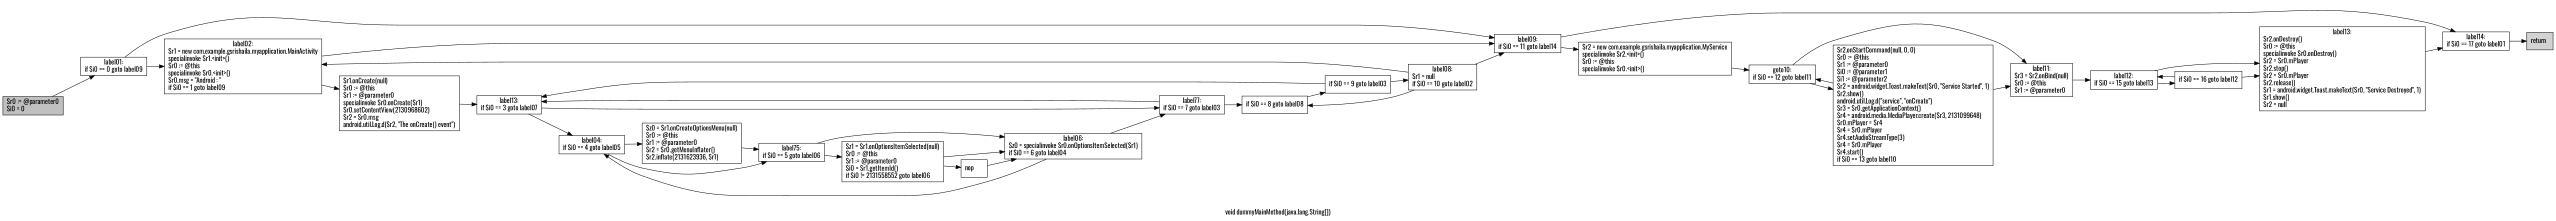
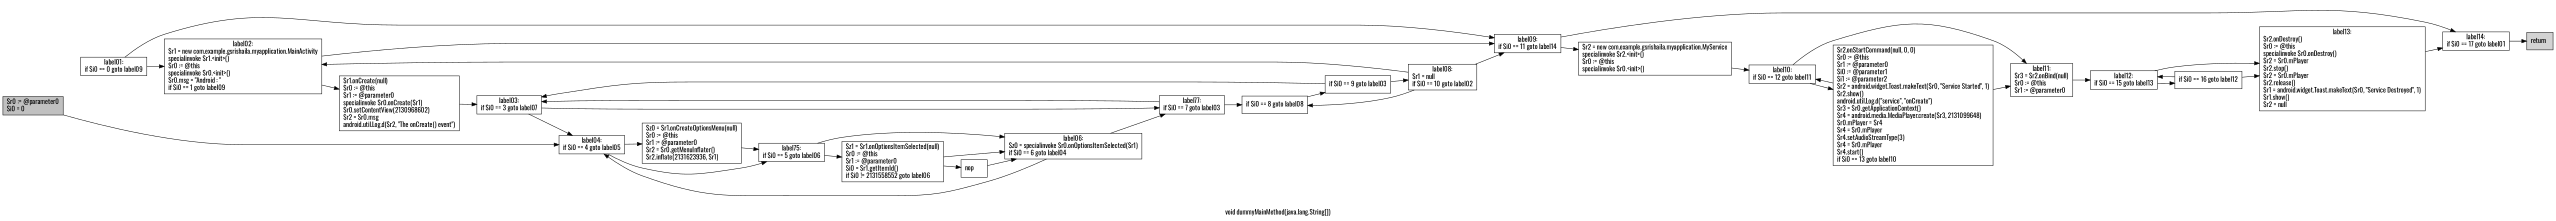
(1782, 74) -> (1782, 74)
(71, 87) -> (307, 145)
(509, 105) -> (509, 105)
